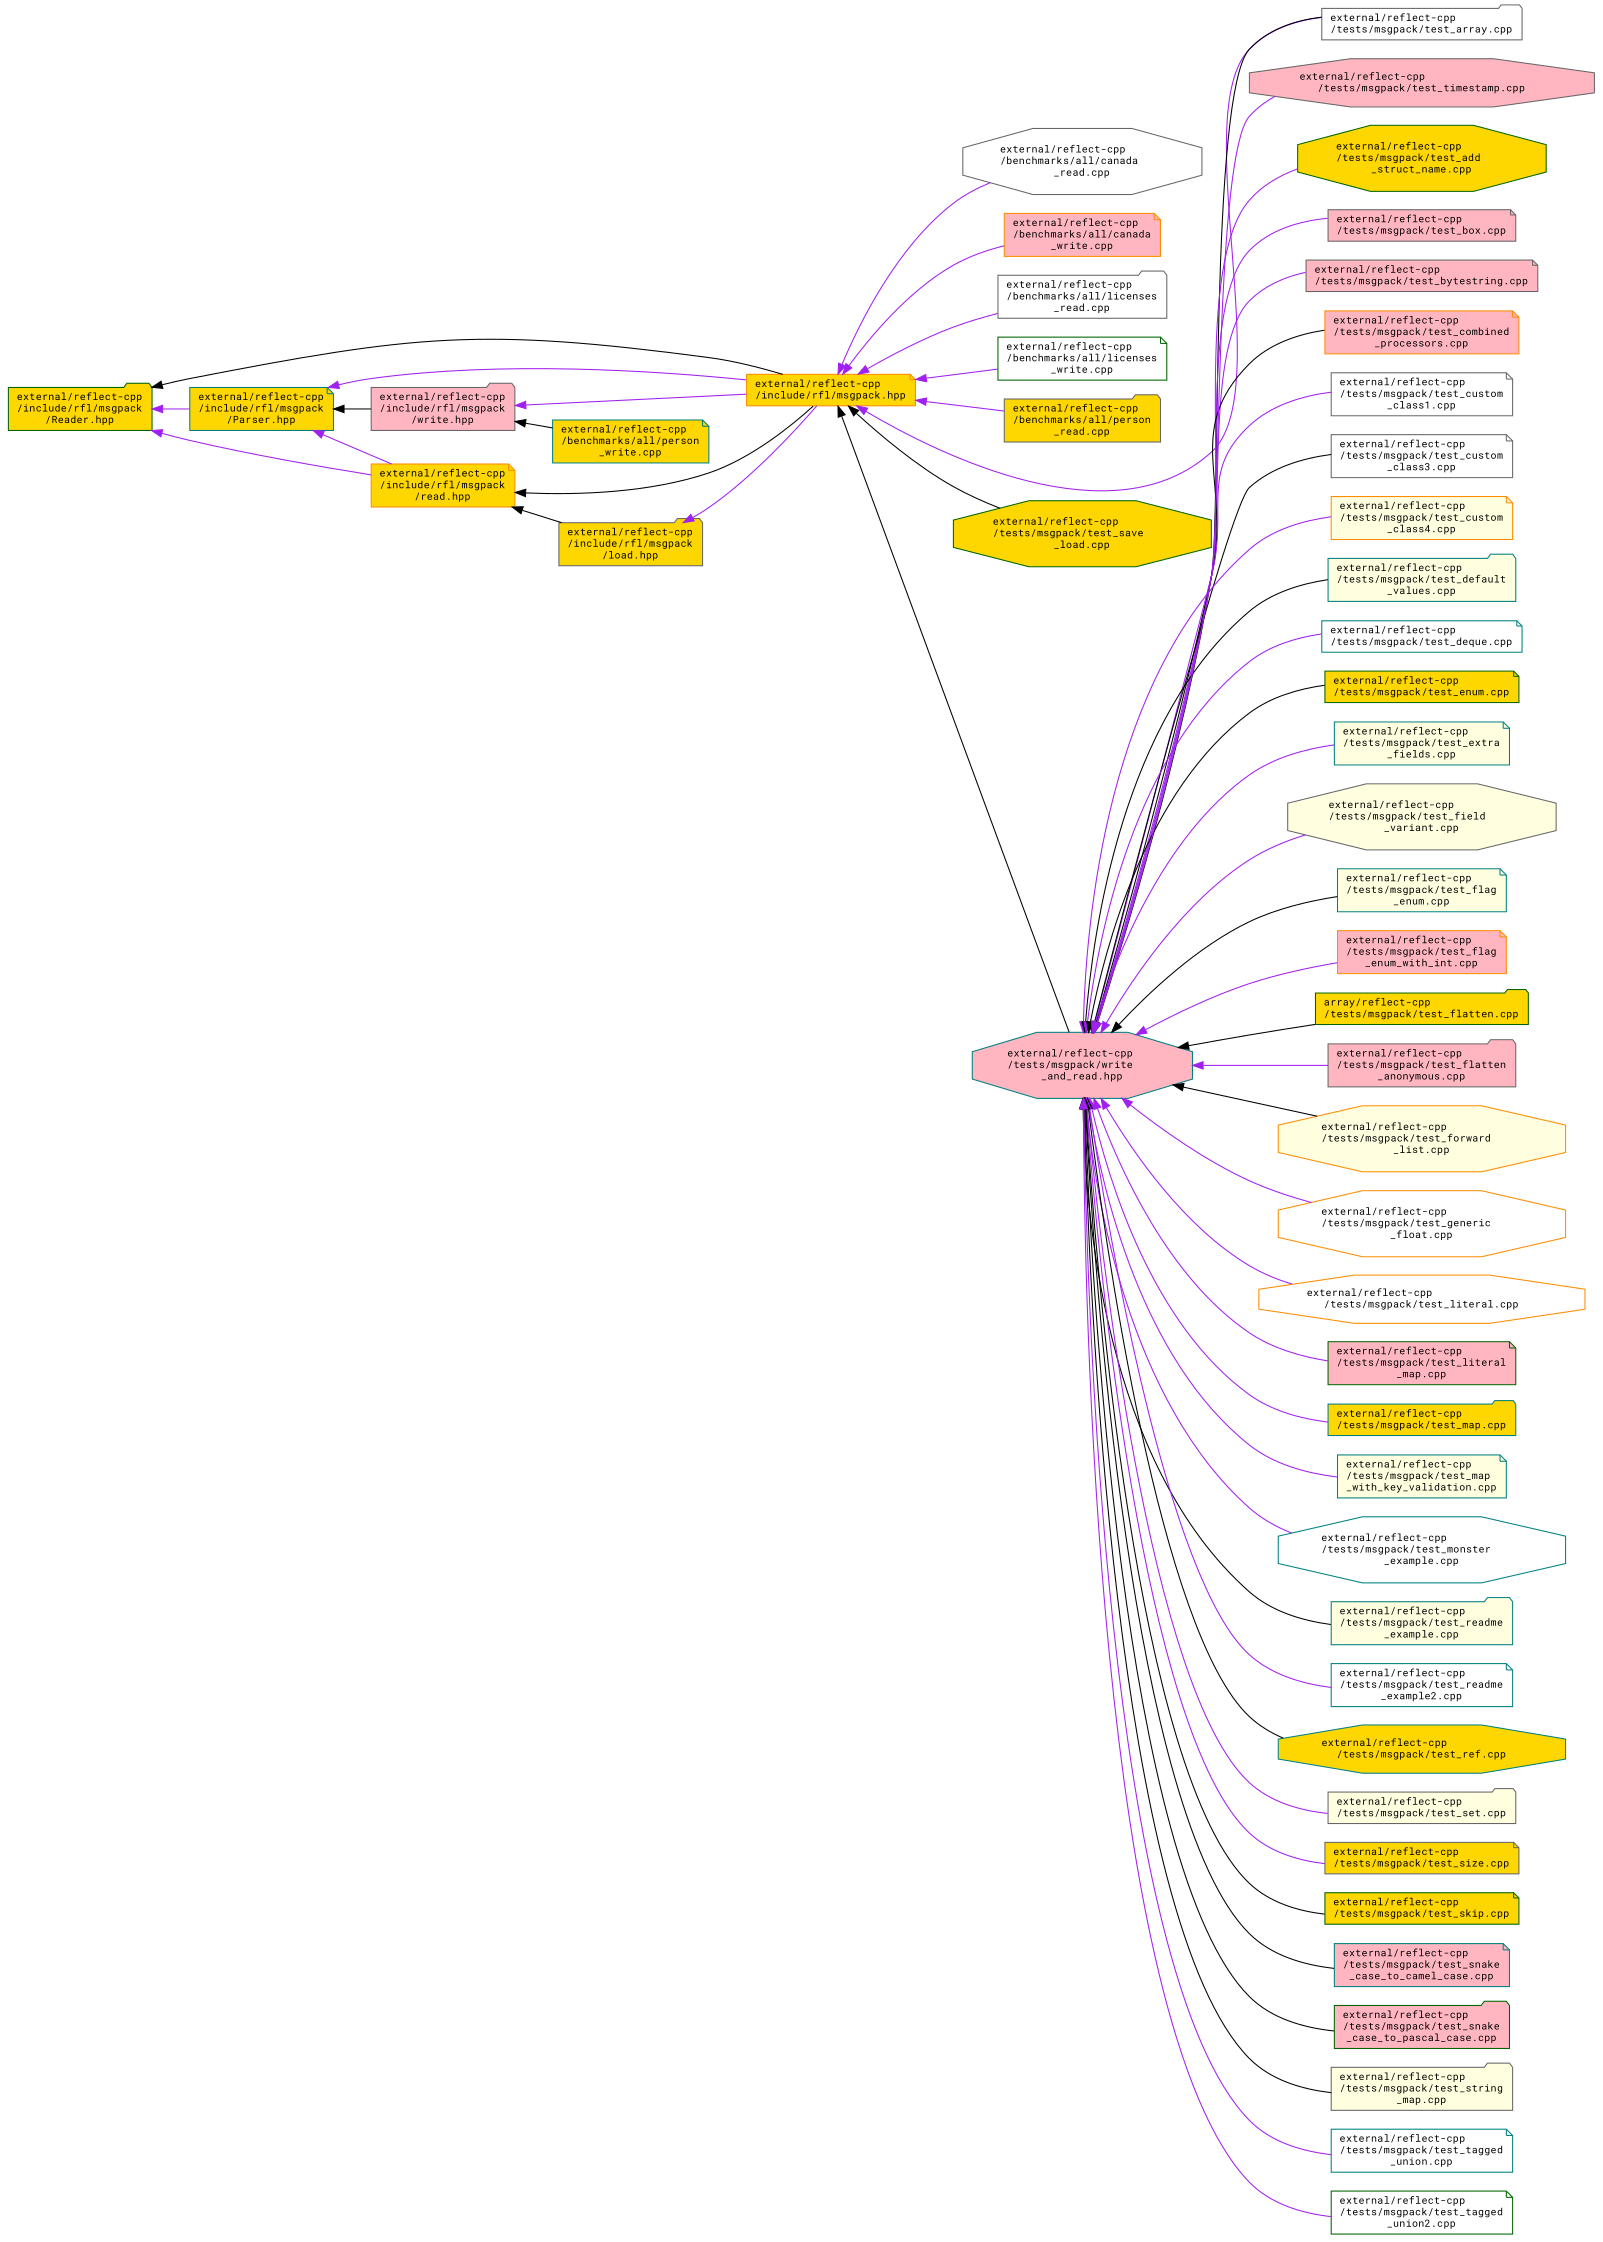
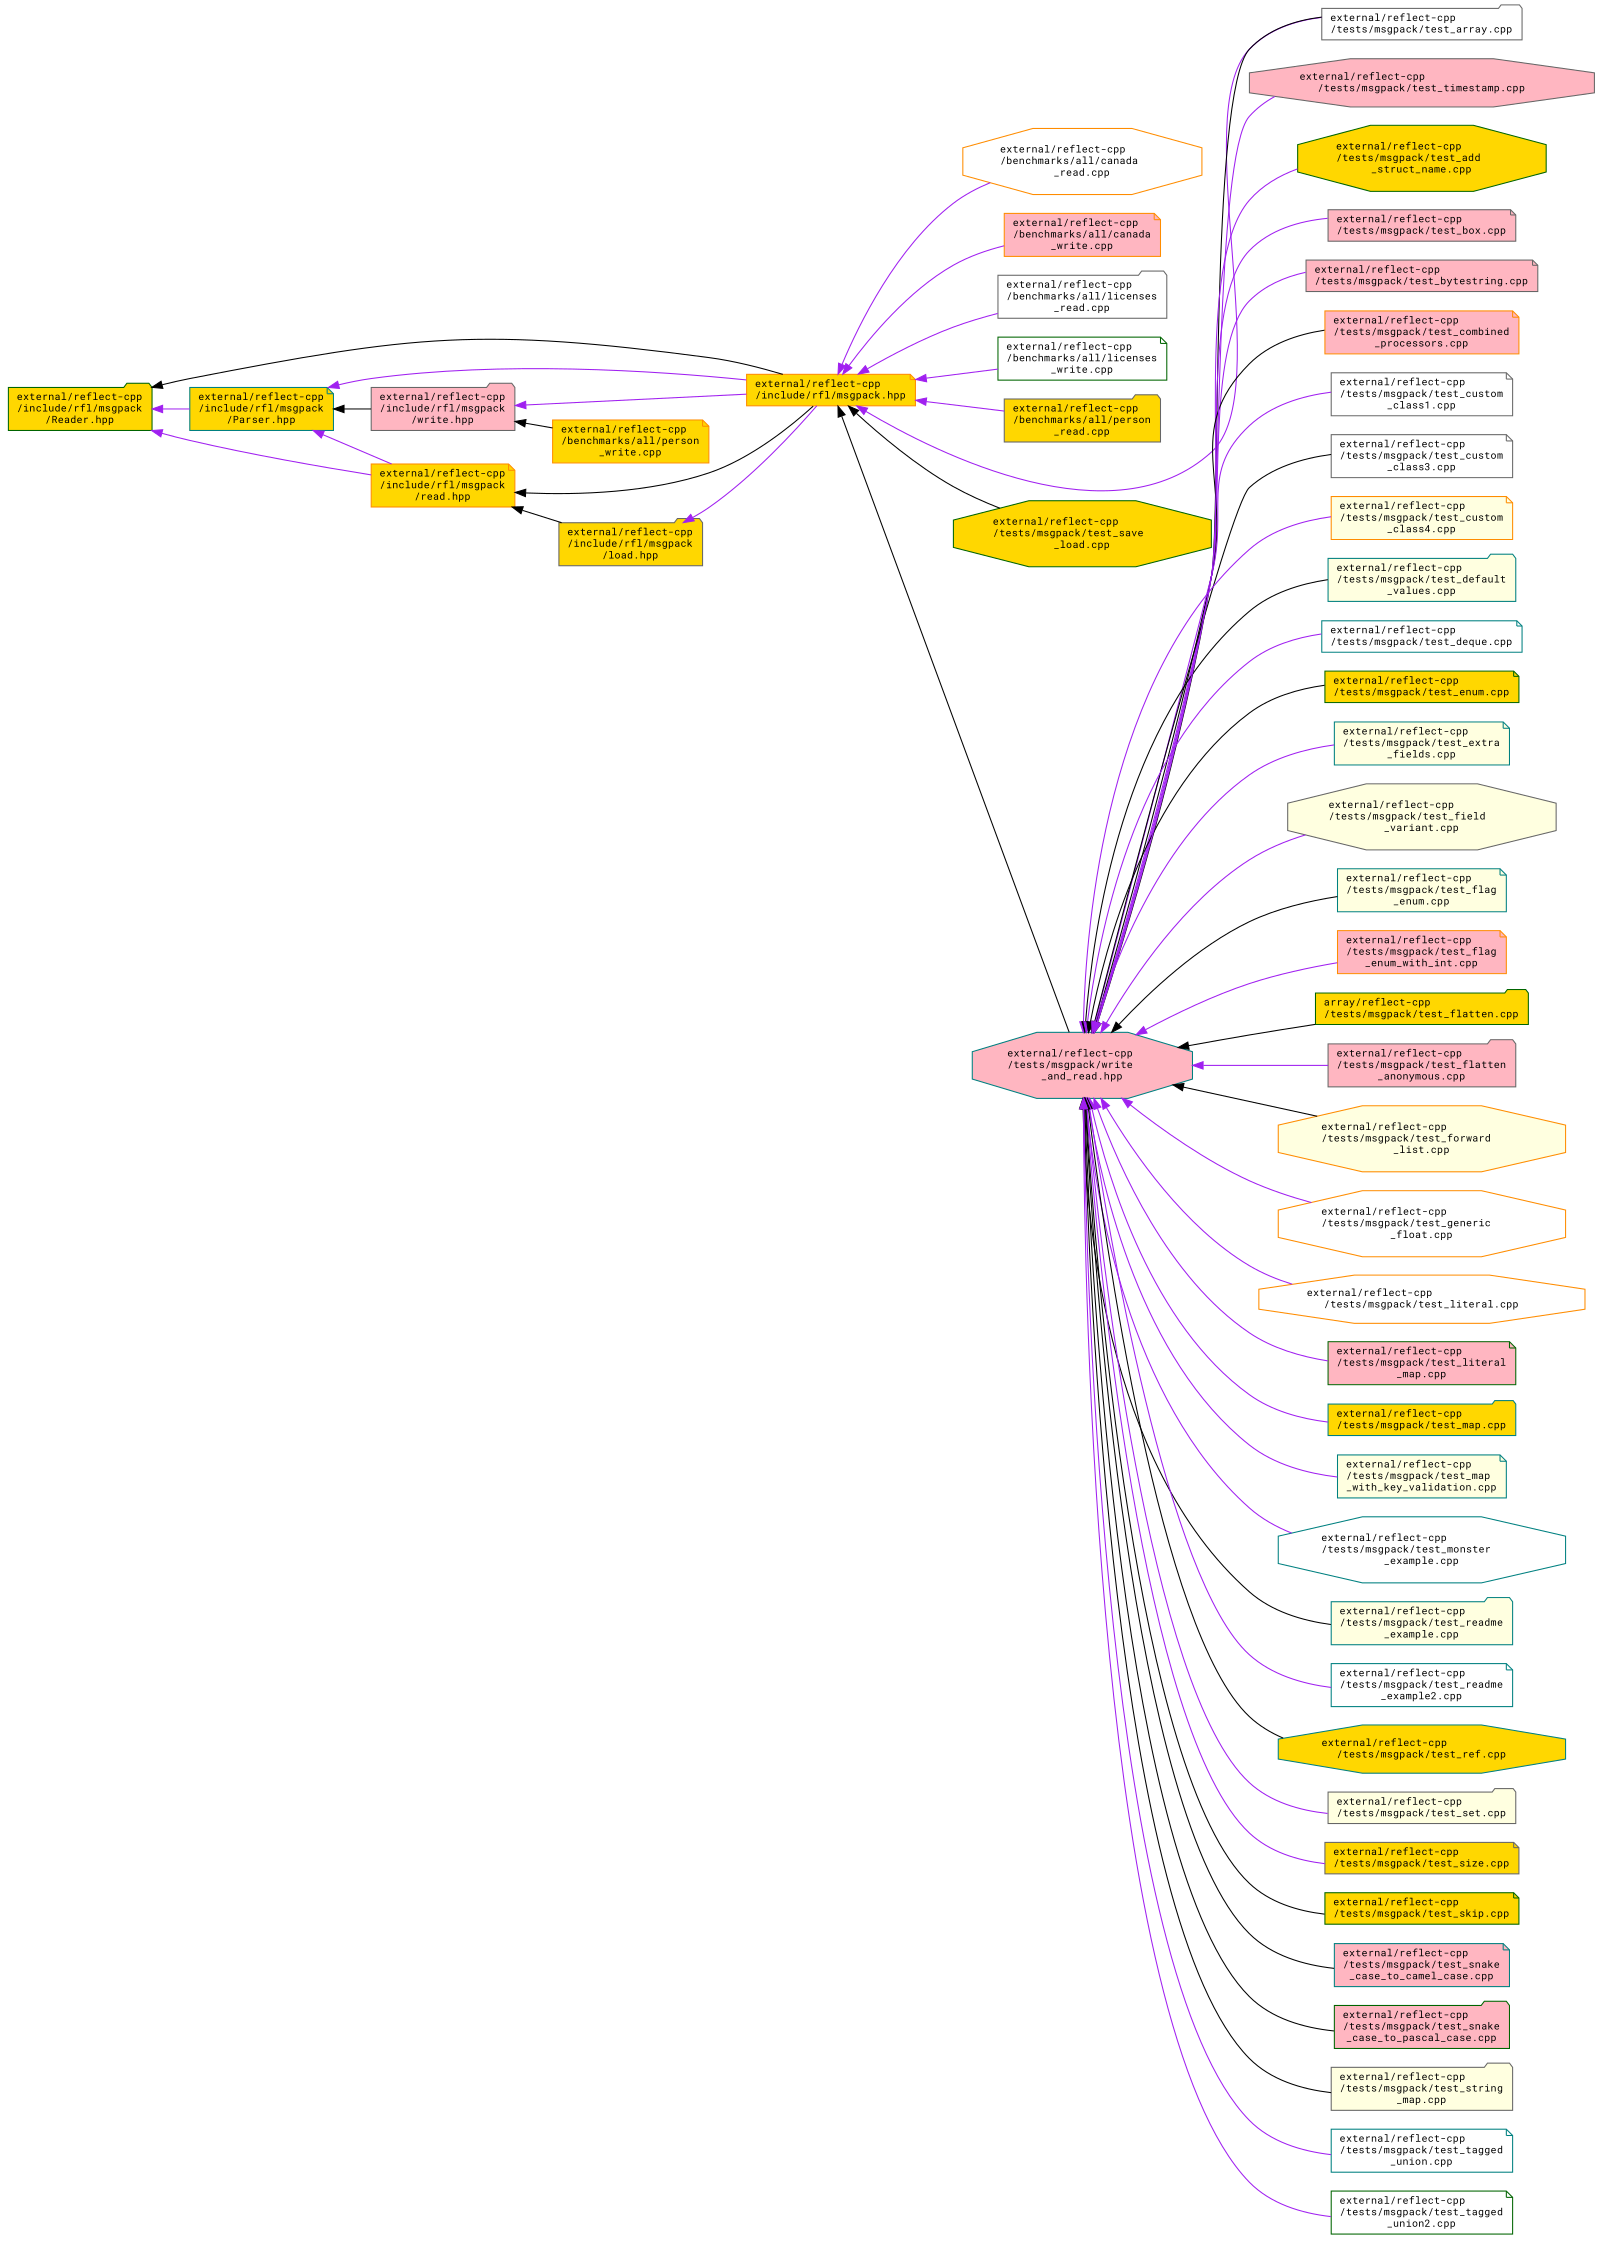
(1082, 161) -> (1082, 161)
(631, 441) -> (631, 441)
